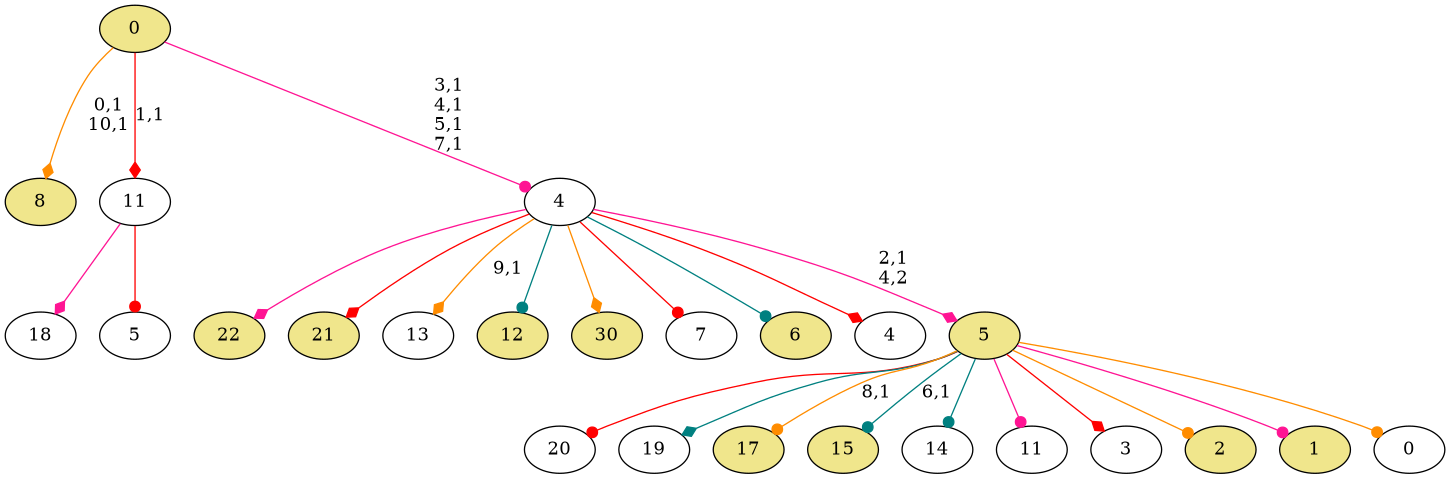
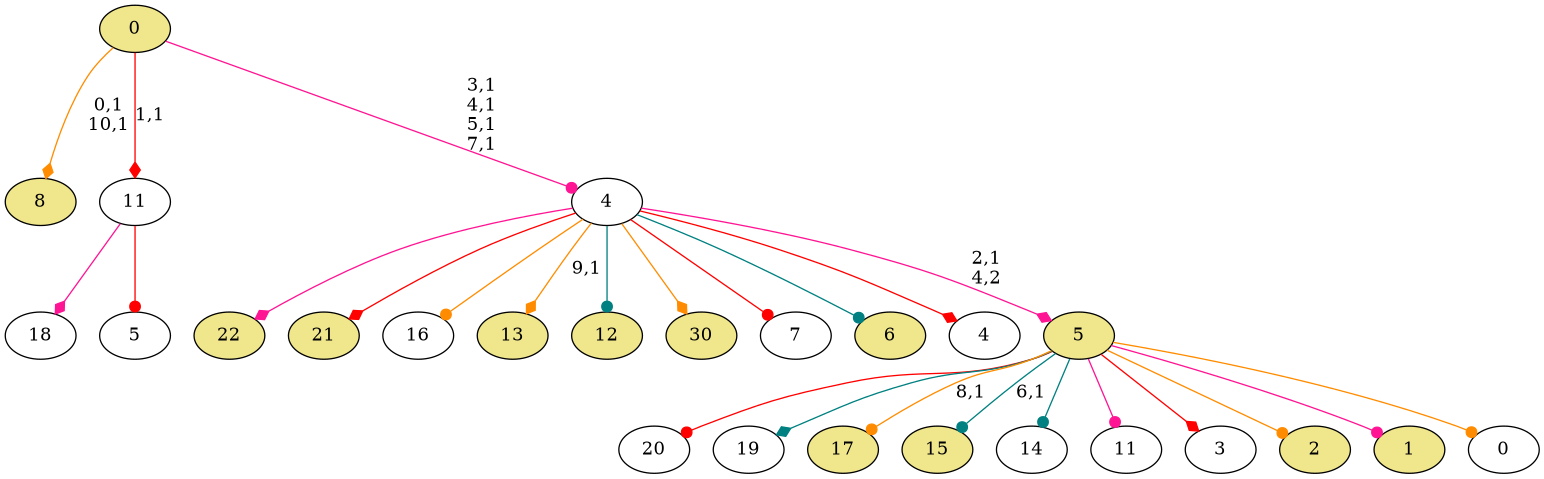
(418, 336) -> (513, 336)
none -> (418, 336)
